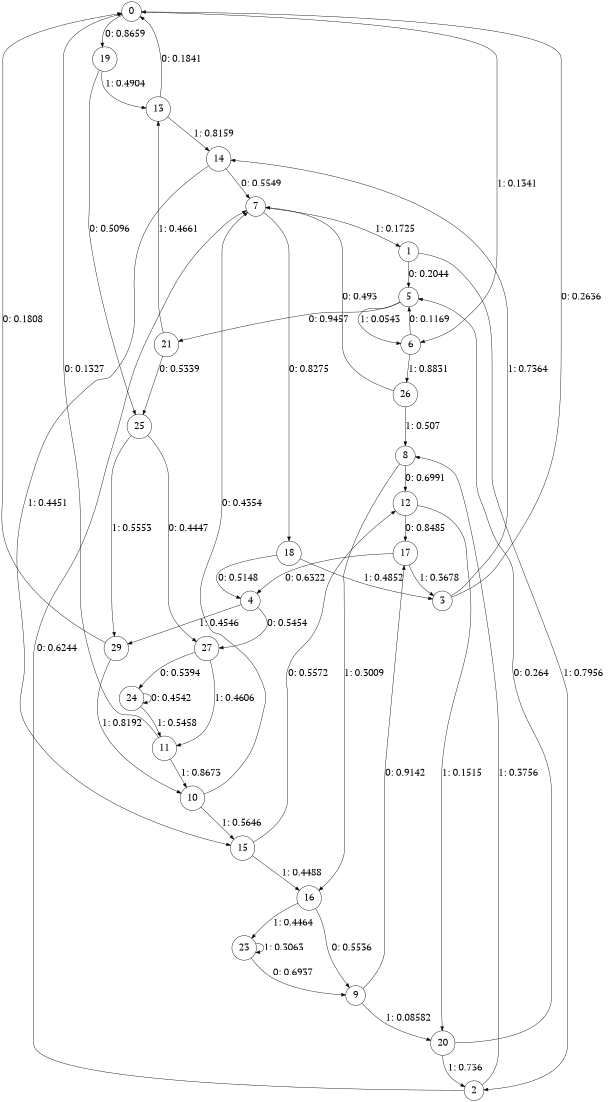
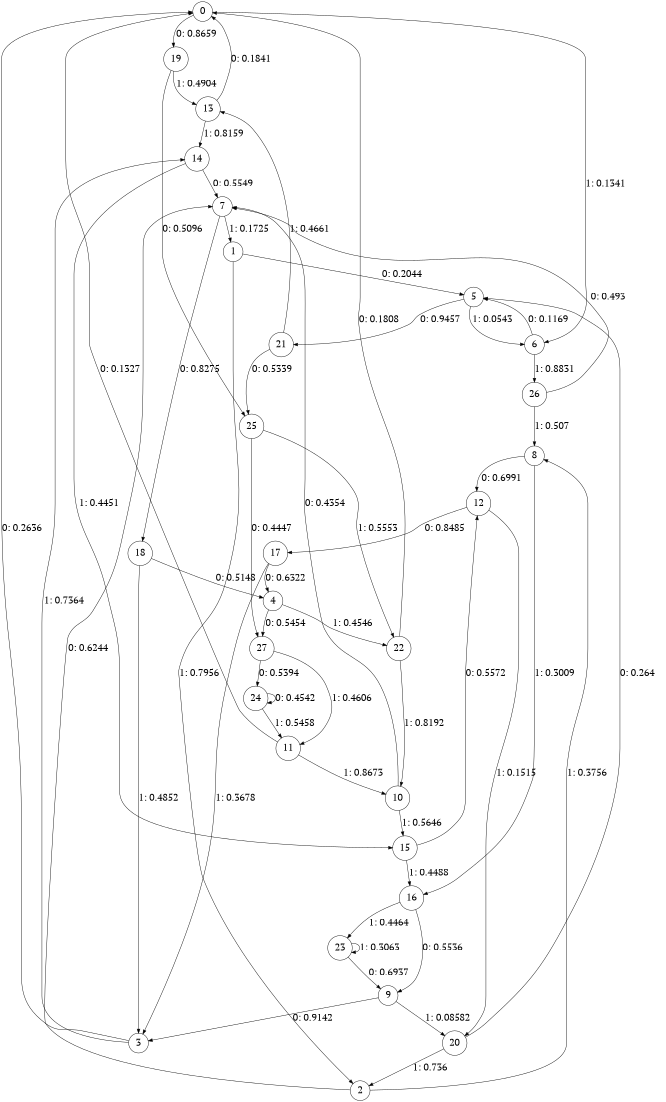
(116, 648) -> (399, 648)
(385, 782) -> (265, 1019)
